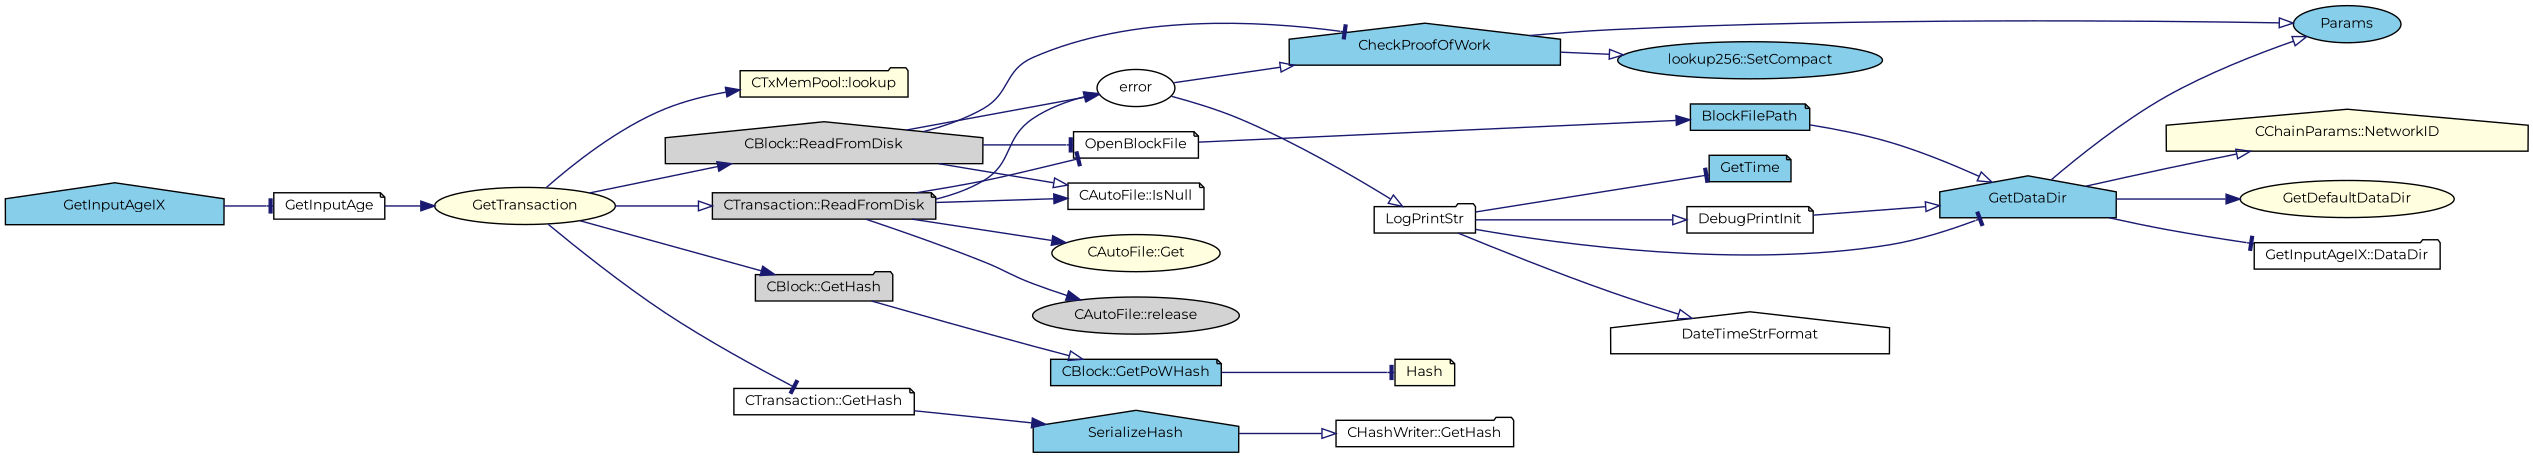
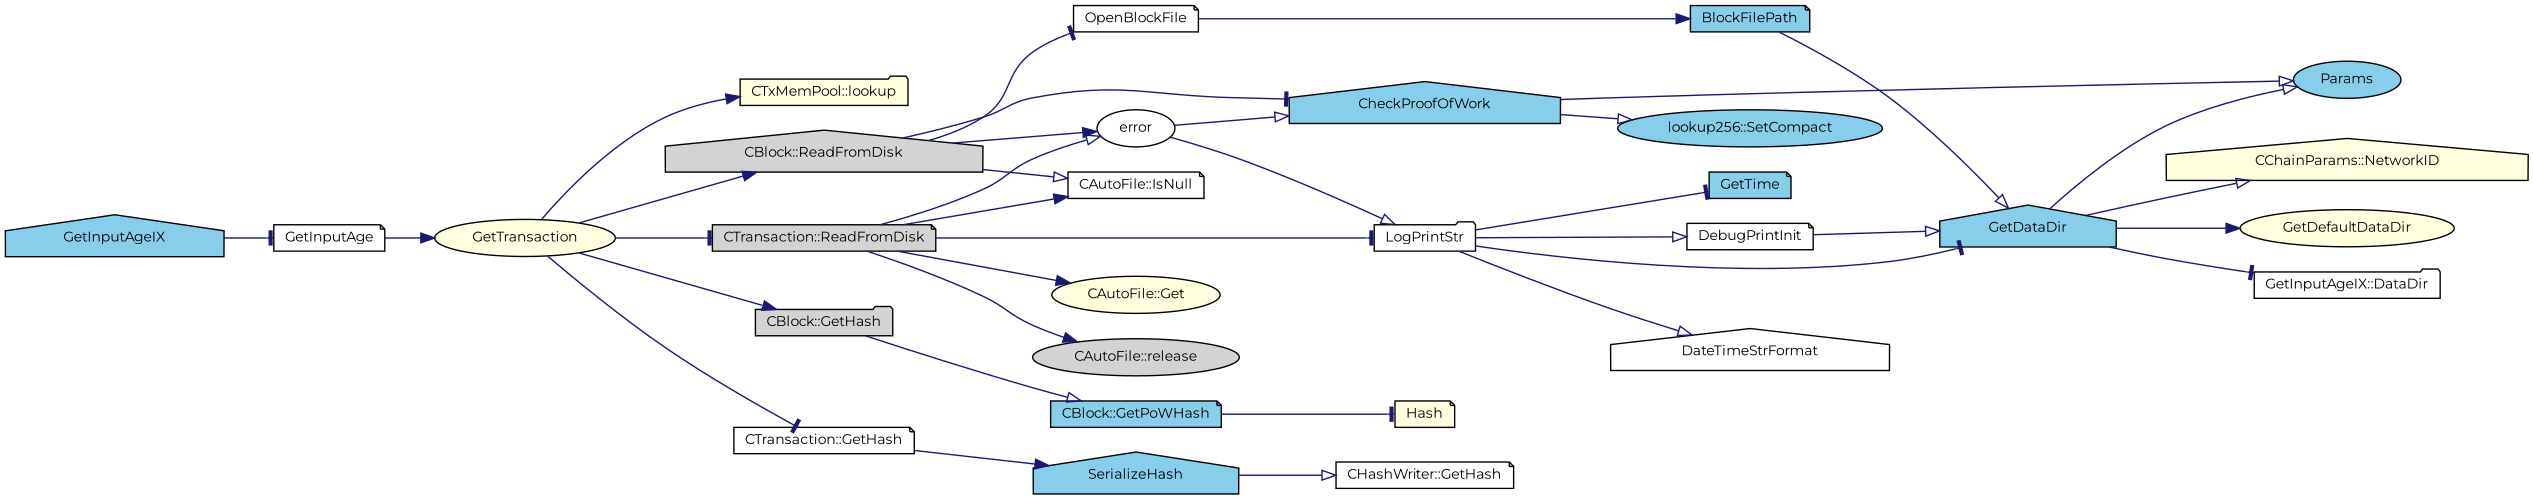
(1031, 170) -> (1151, 238)
(657, 206) -> (660, 238)
(1425, 434) -> (1425, 475)
